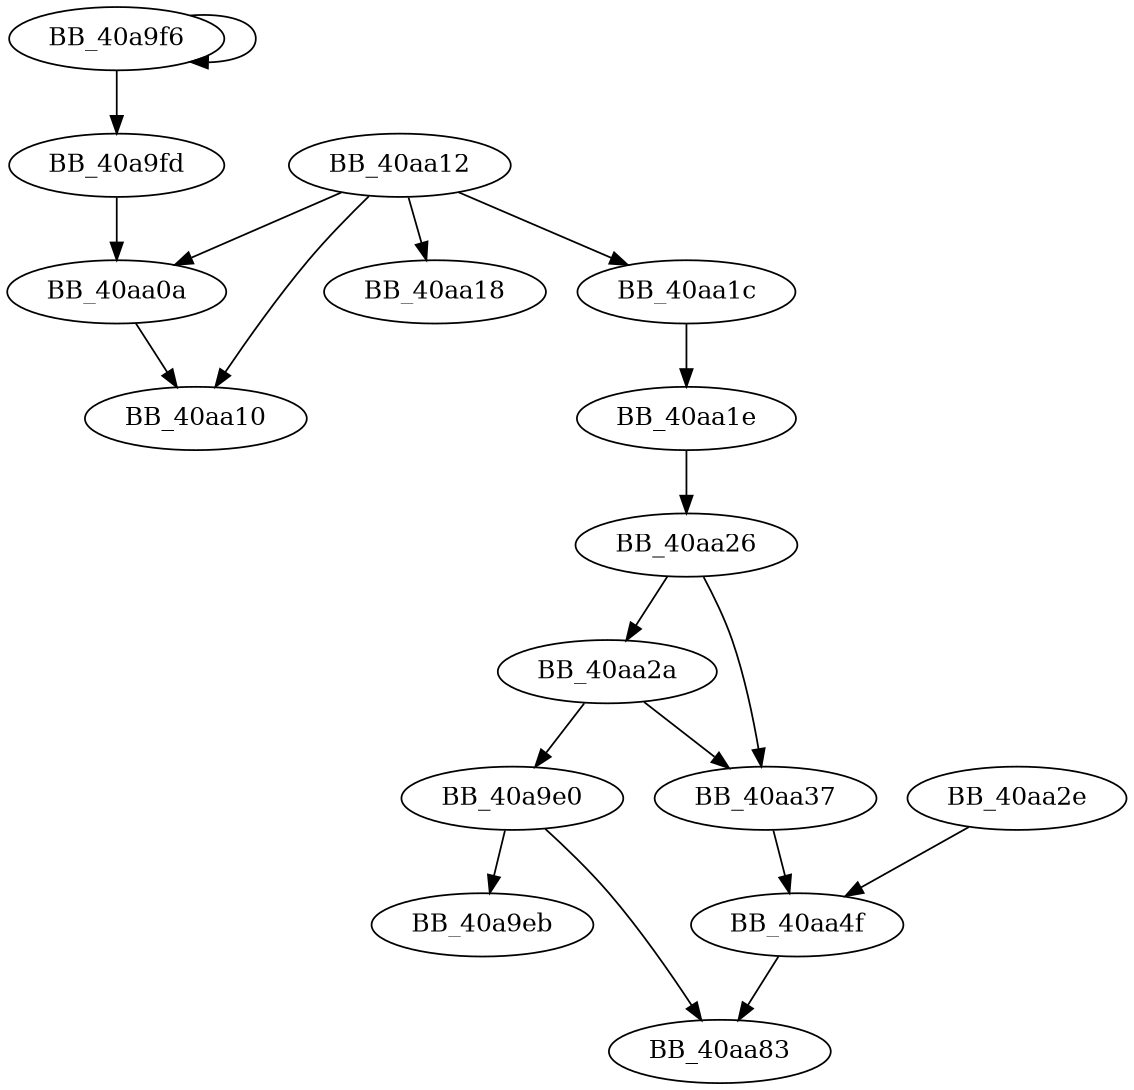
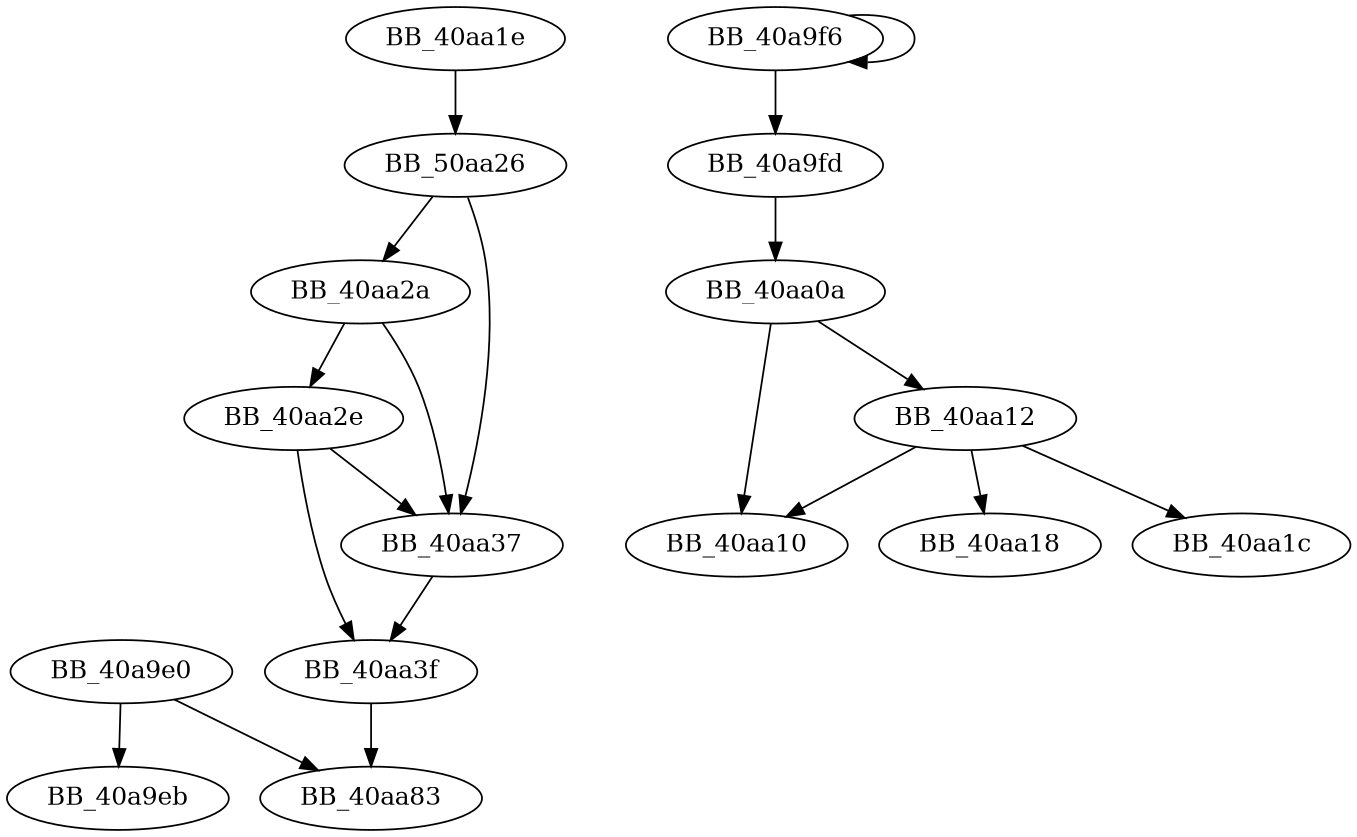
(266, 225) -> (863, 350)
(686, 347) -> none
none -> (366, 476)
(686, 545) -> (455, 165)
(565, 728) -> (332, 347)
(797, 925) -> (371, 672)
